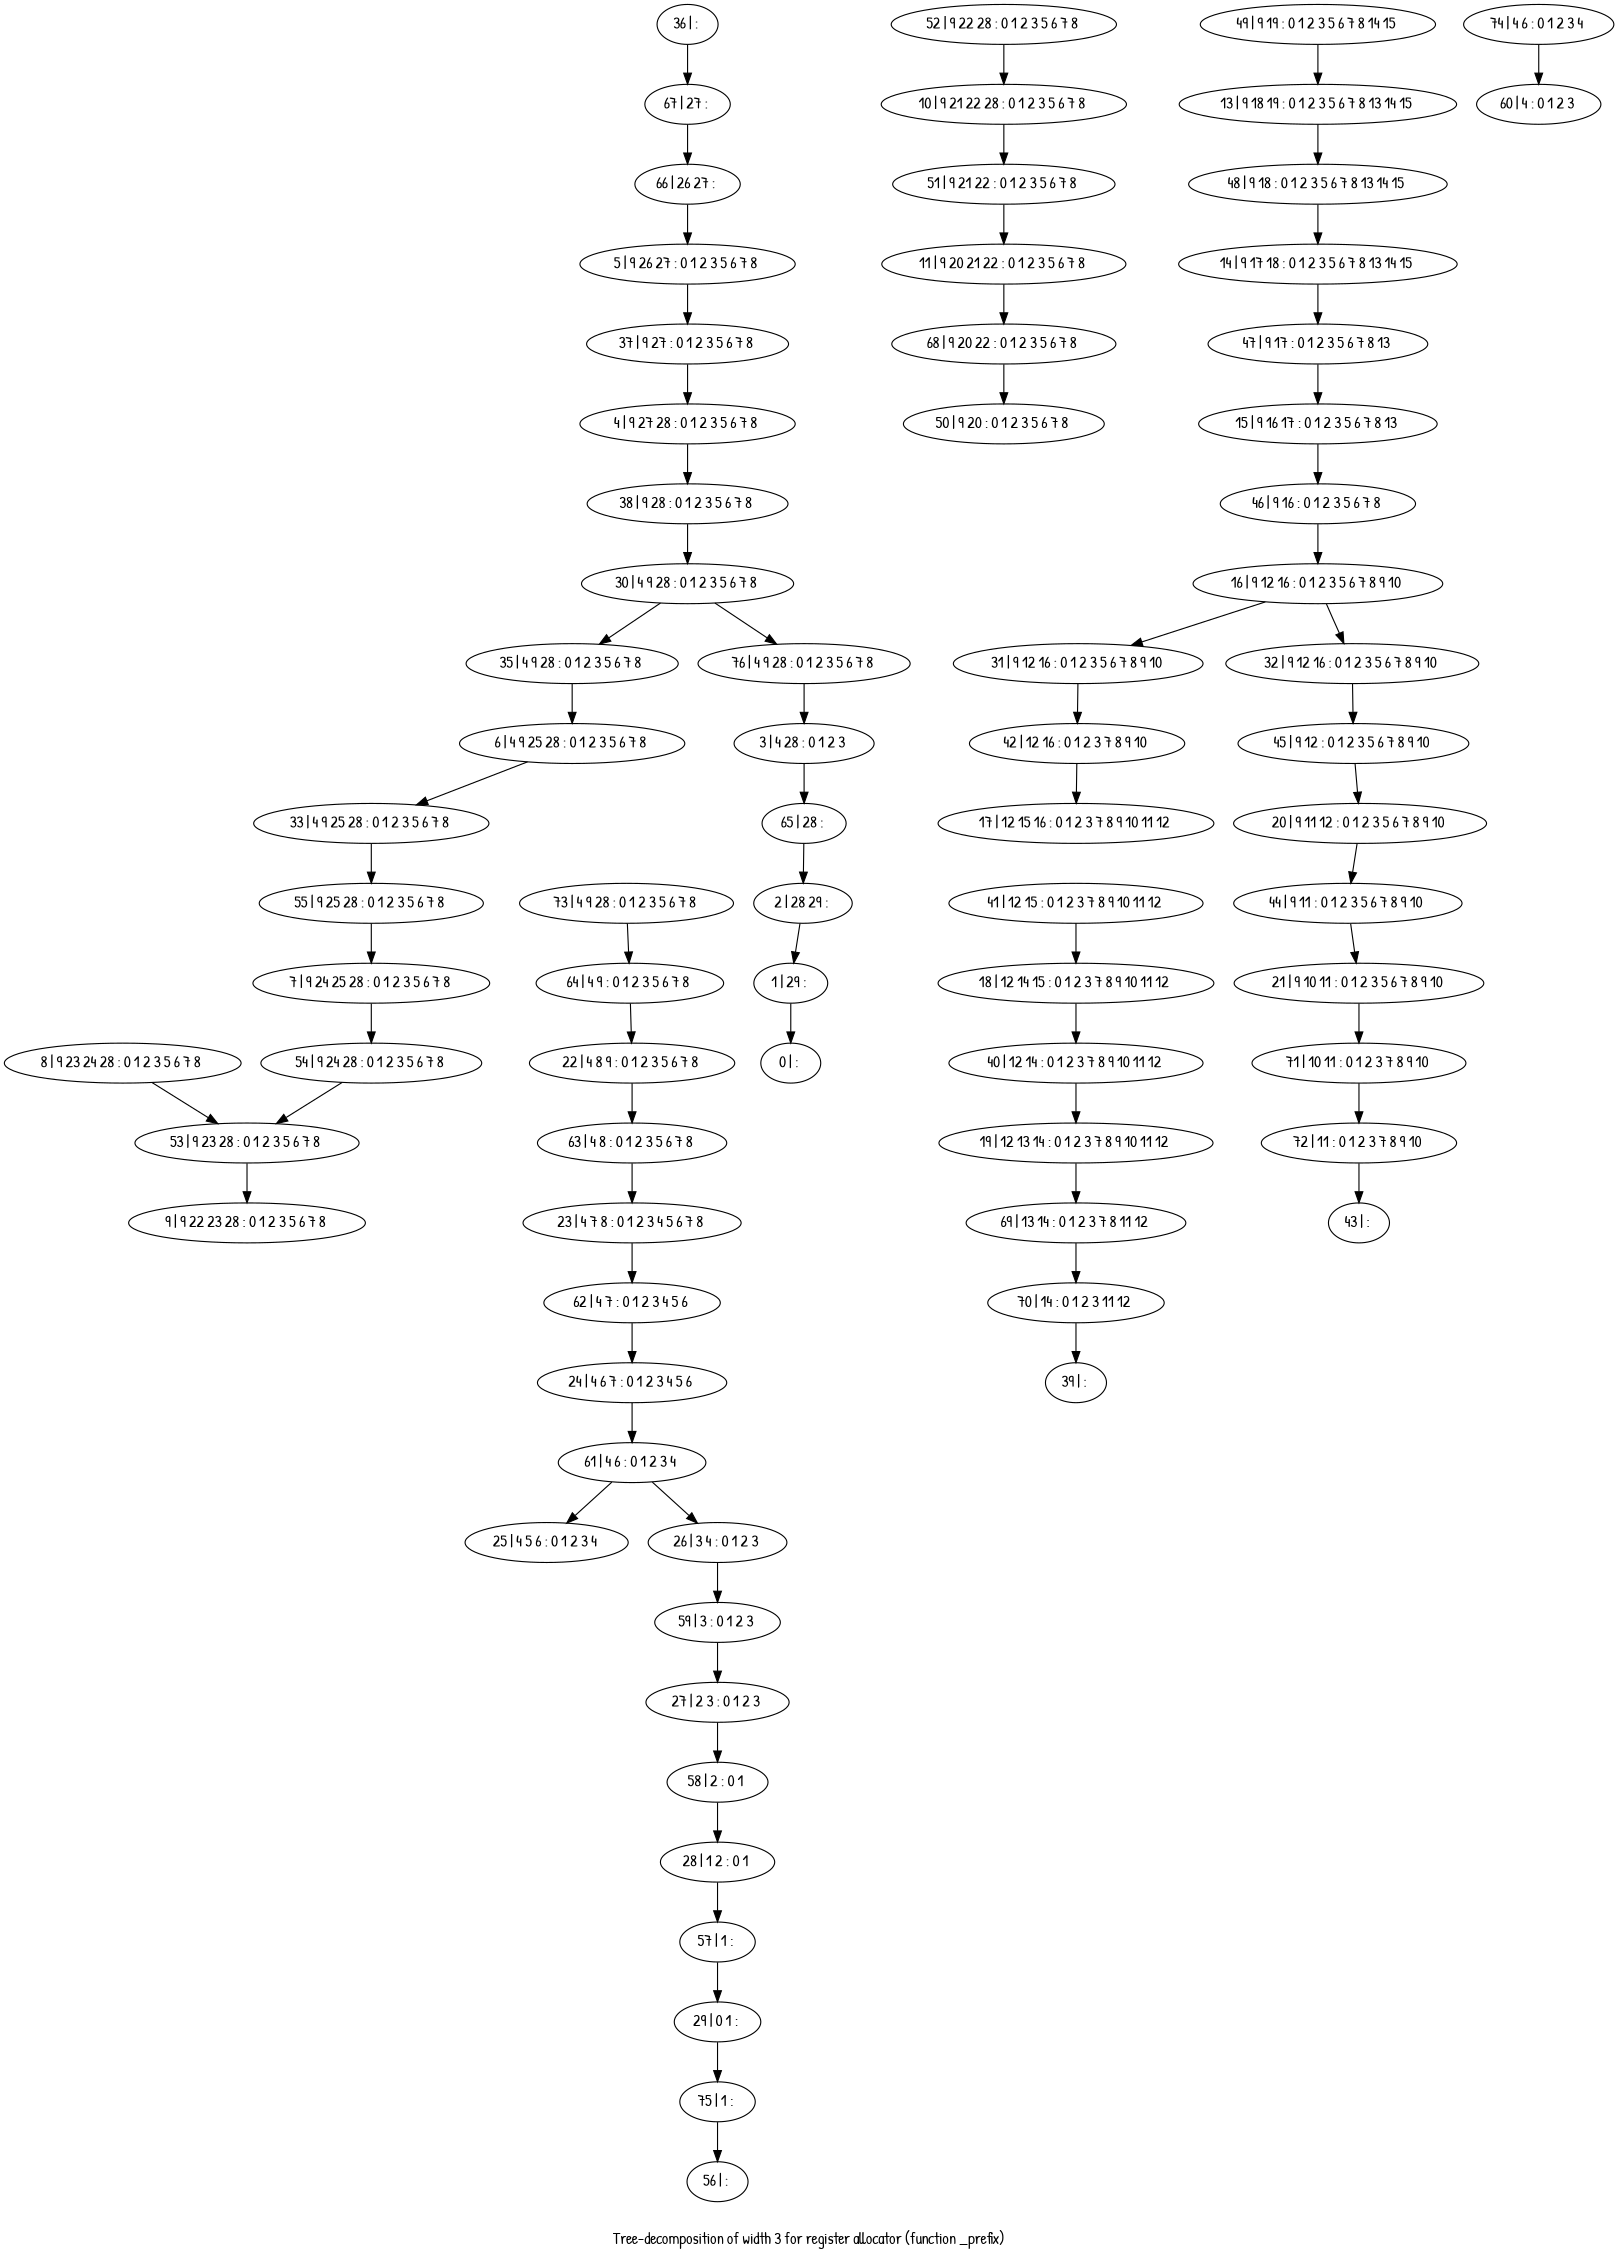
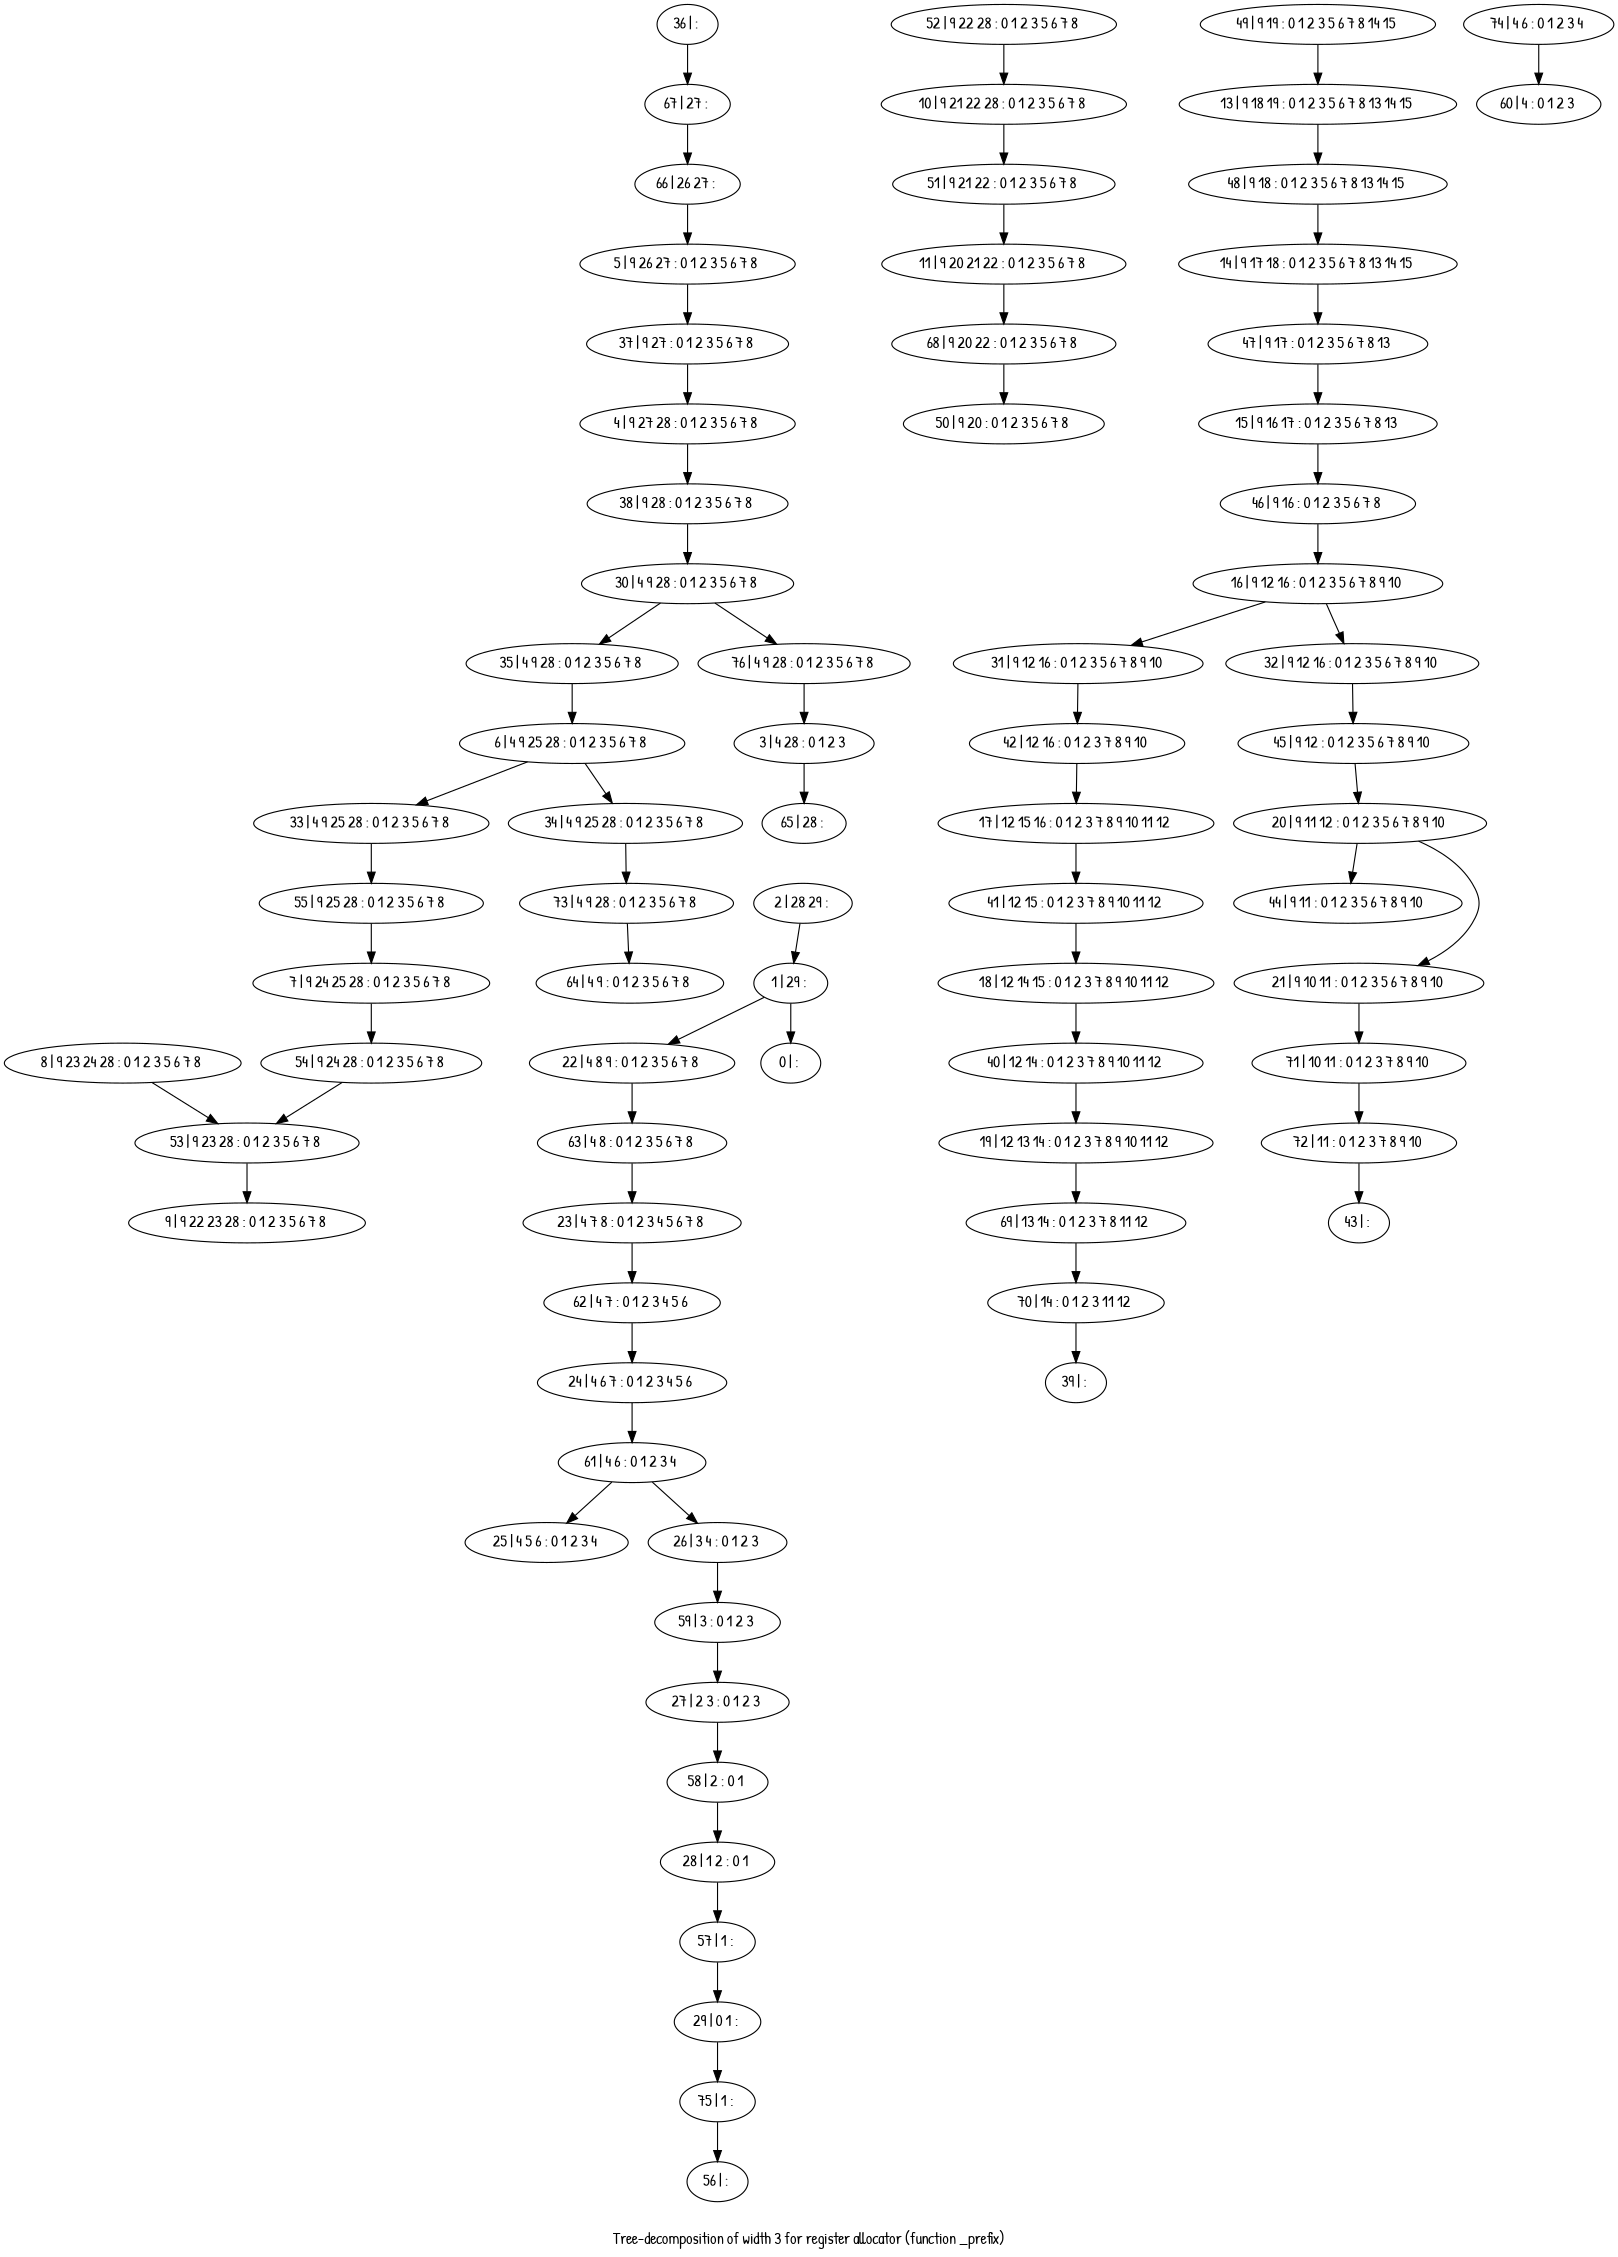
none -> (625, 823)
(804, 858) -> none
none -> (1076, 858)
(1353, 938) -> (1478, 898)
(631, 1018) -> (721, 1018)
